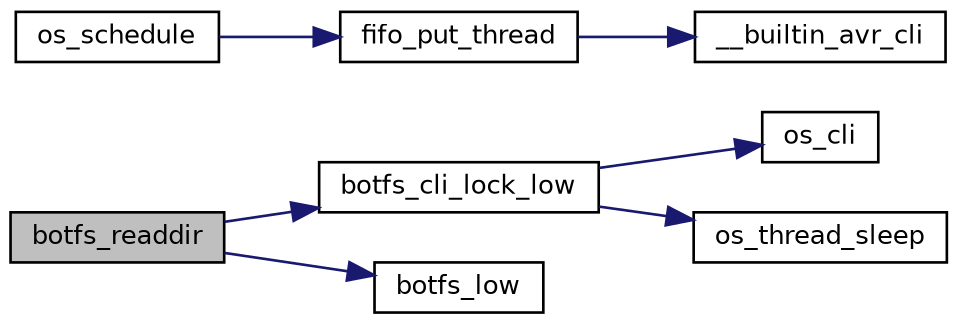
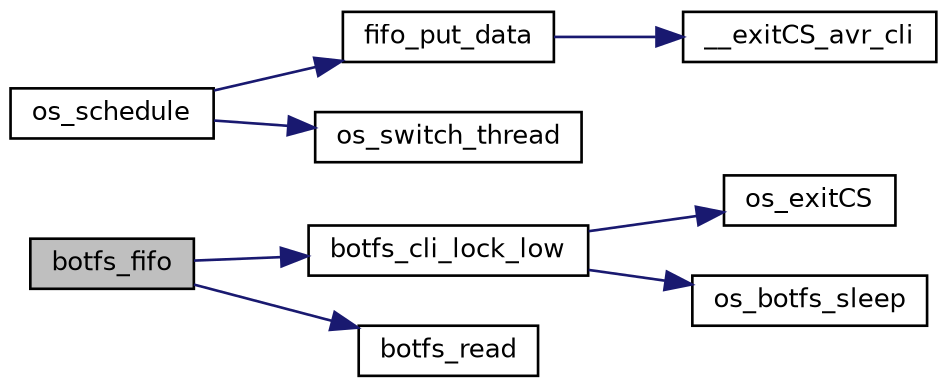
(459, 37) -> (448, 37)
(820, 37) -> (810, 37)
none -> (448, 137)
(820, 137) -> (810, 200)
(117, 237) -> (112, 264)
(820, 237) -> (810, 301)
(459, 287) -> (448, 351)
